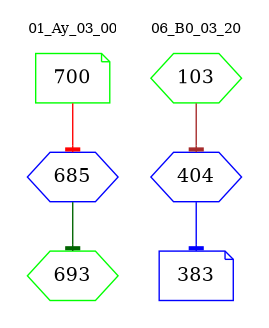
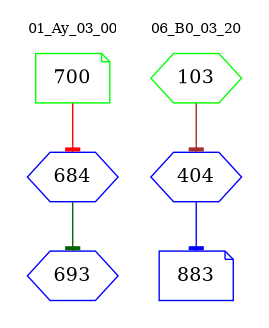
(73, 177) -> (73, 177)
(73, 276) -> (73, 276)
(196, 276) -> (196, 276)
